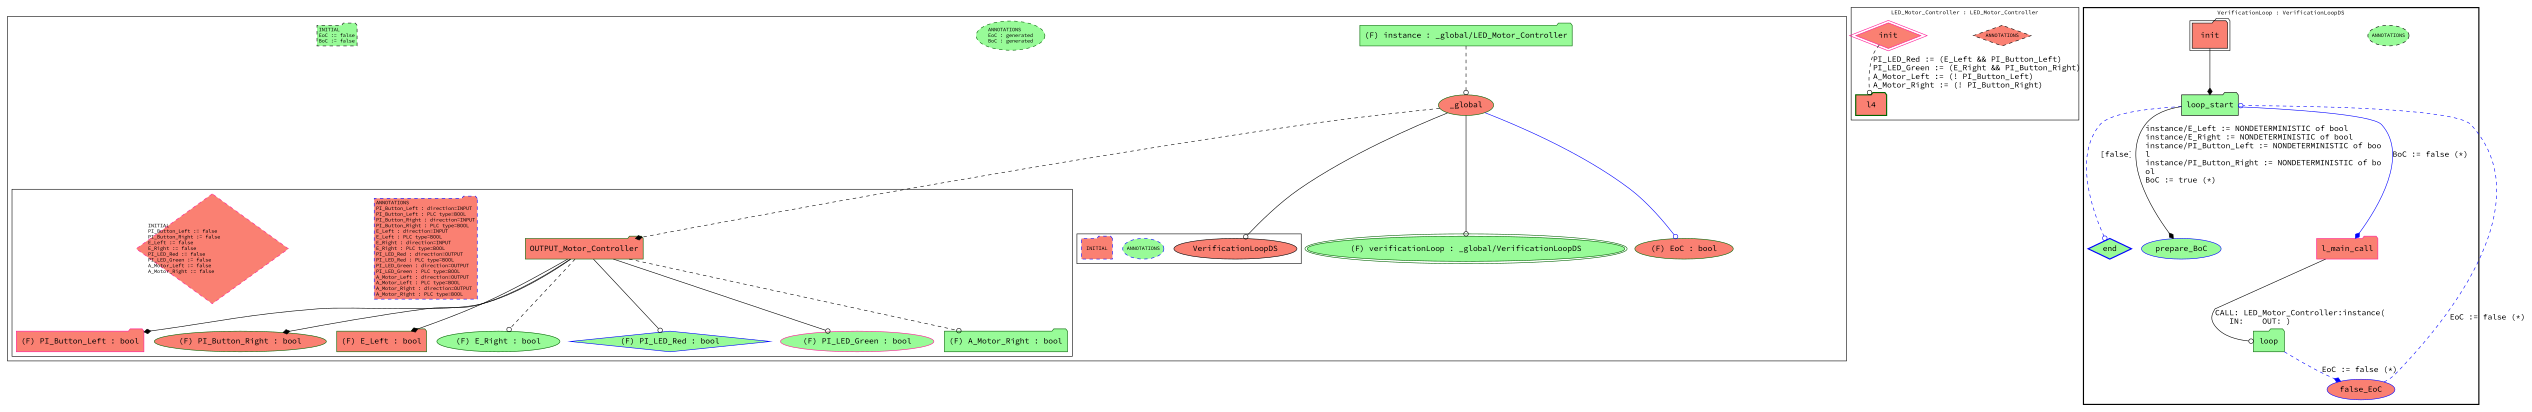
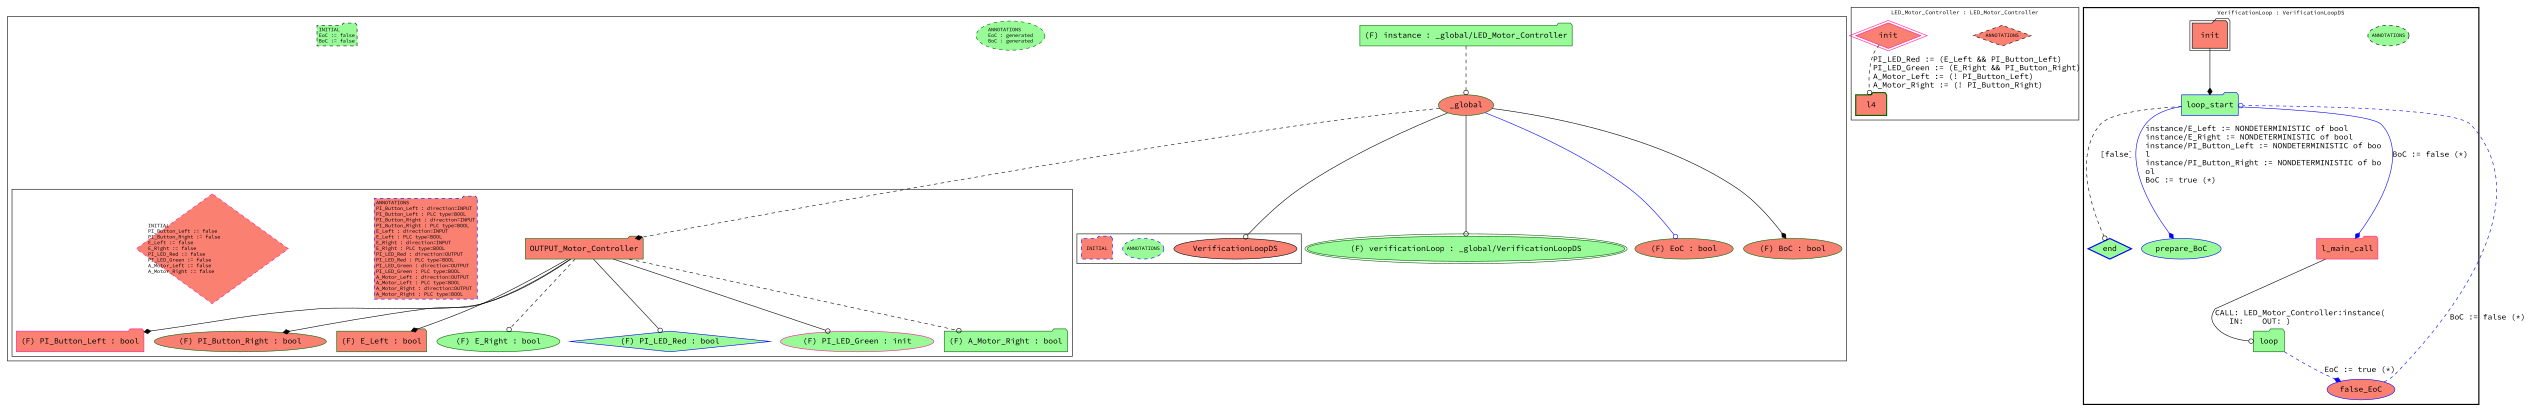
(2210, 105) -> (2210, 105)
(2092, 138) -> (2092, 138)
(2137, 161) -> (2137, 161)
none -> (1793, 249)
(2488, 317) -> (2488, 317)
(857, 341) -> (857, 341)
(2360, 370) -> (2360, 370)
